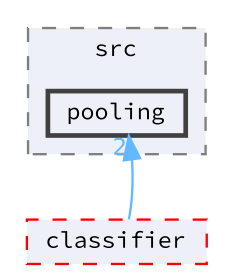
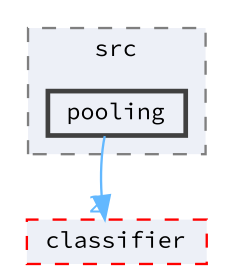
(132, 190) -> (101, 169)
